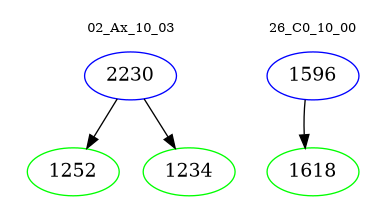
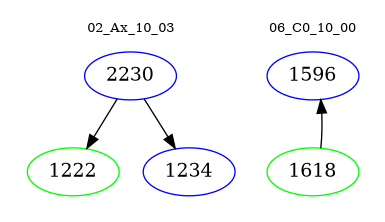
(313, 29) -> (313, 29)
(304, 117) -> (322, 131)
(73, 172) -> (73, 172)
(189, 172) -> (189, 172)
